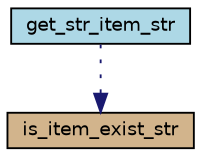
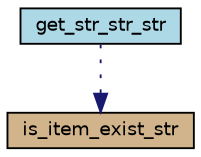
(101, 26) -> (101, 26)
